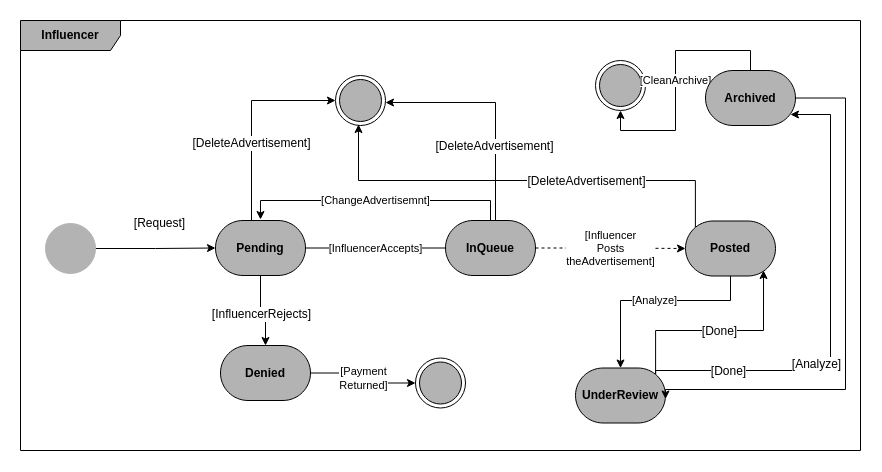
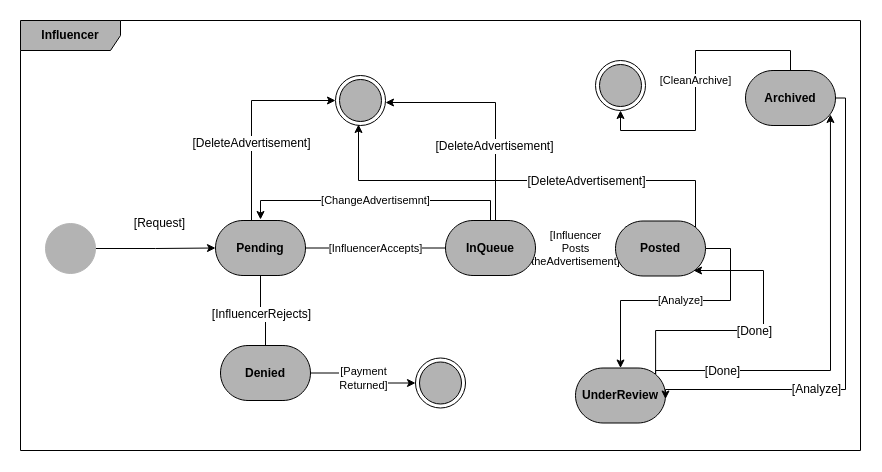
(751, 98) -> (791, 98)
(731, 249) -> (661, 249)
(266, 337) -> (266, 340)
